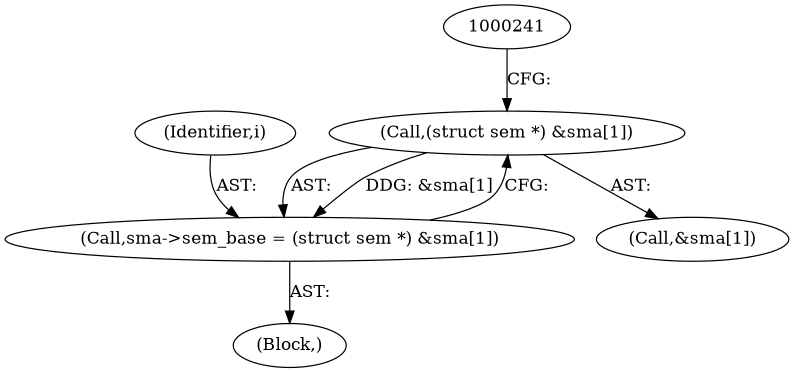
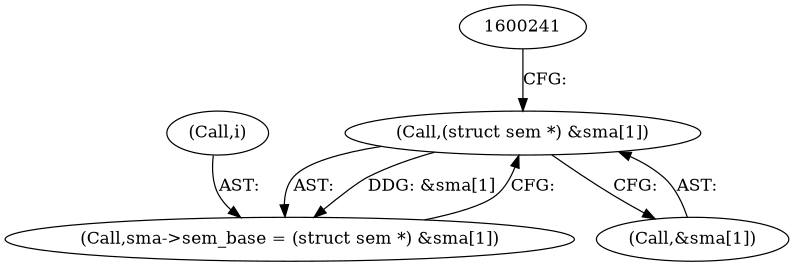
(507, 27) -> (523, 27)
(215, 133) -> (218, 133)
none -> (666, 180)
(634, 186) -> (638, 186)
(290, 345) -> none
